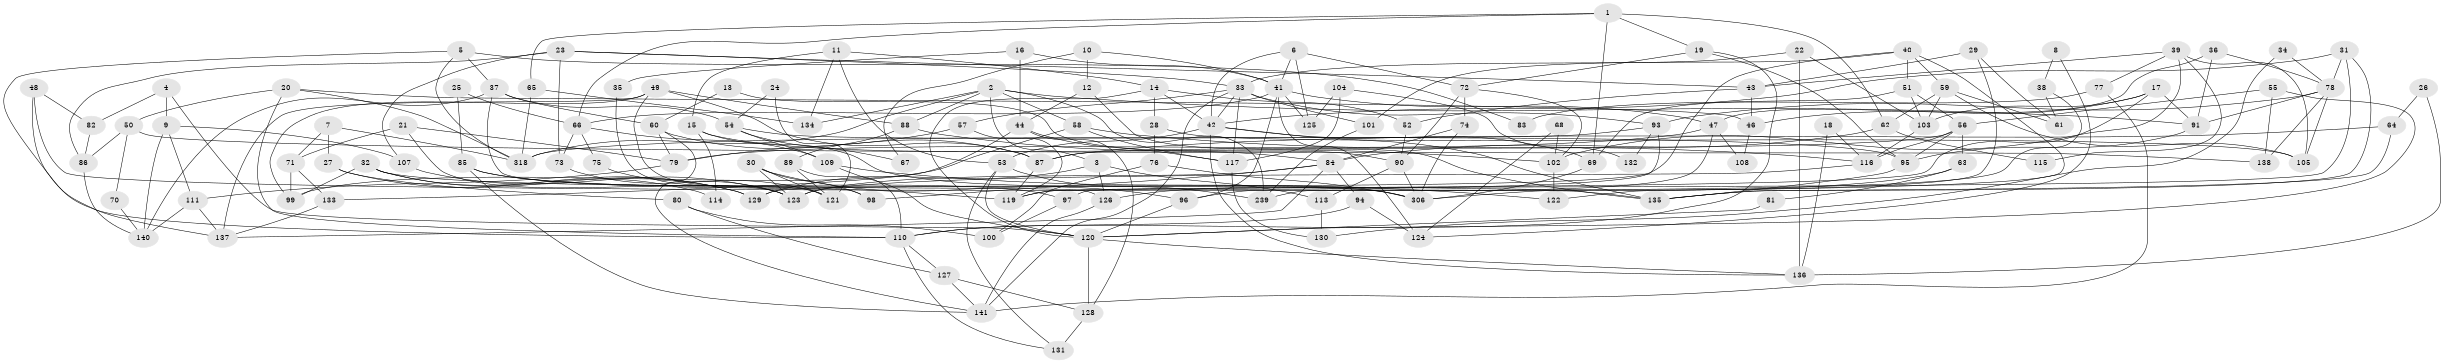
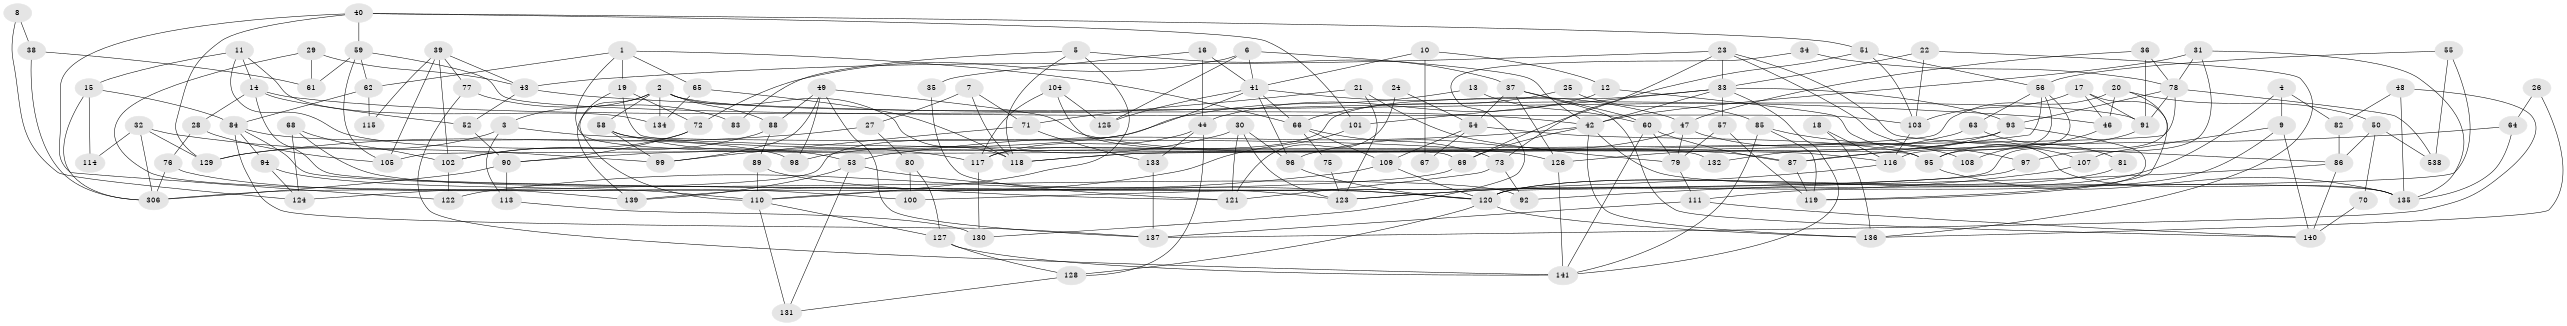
(1465, 126) -> none
(521, 163) -> (1017, 163)
(2264, 163) -> (2435, 163)
(1262, 201) -> (632, 201)
none -> (1524, 201)
